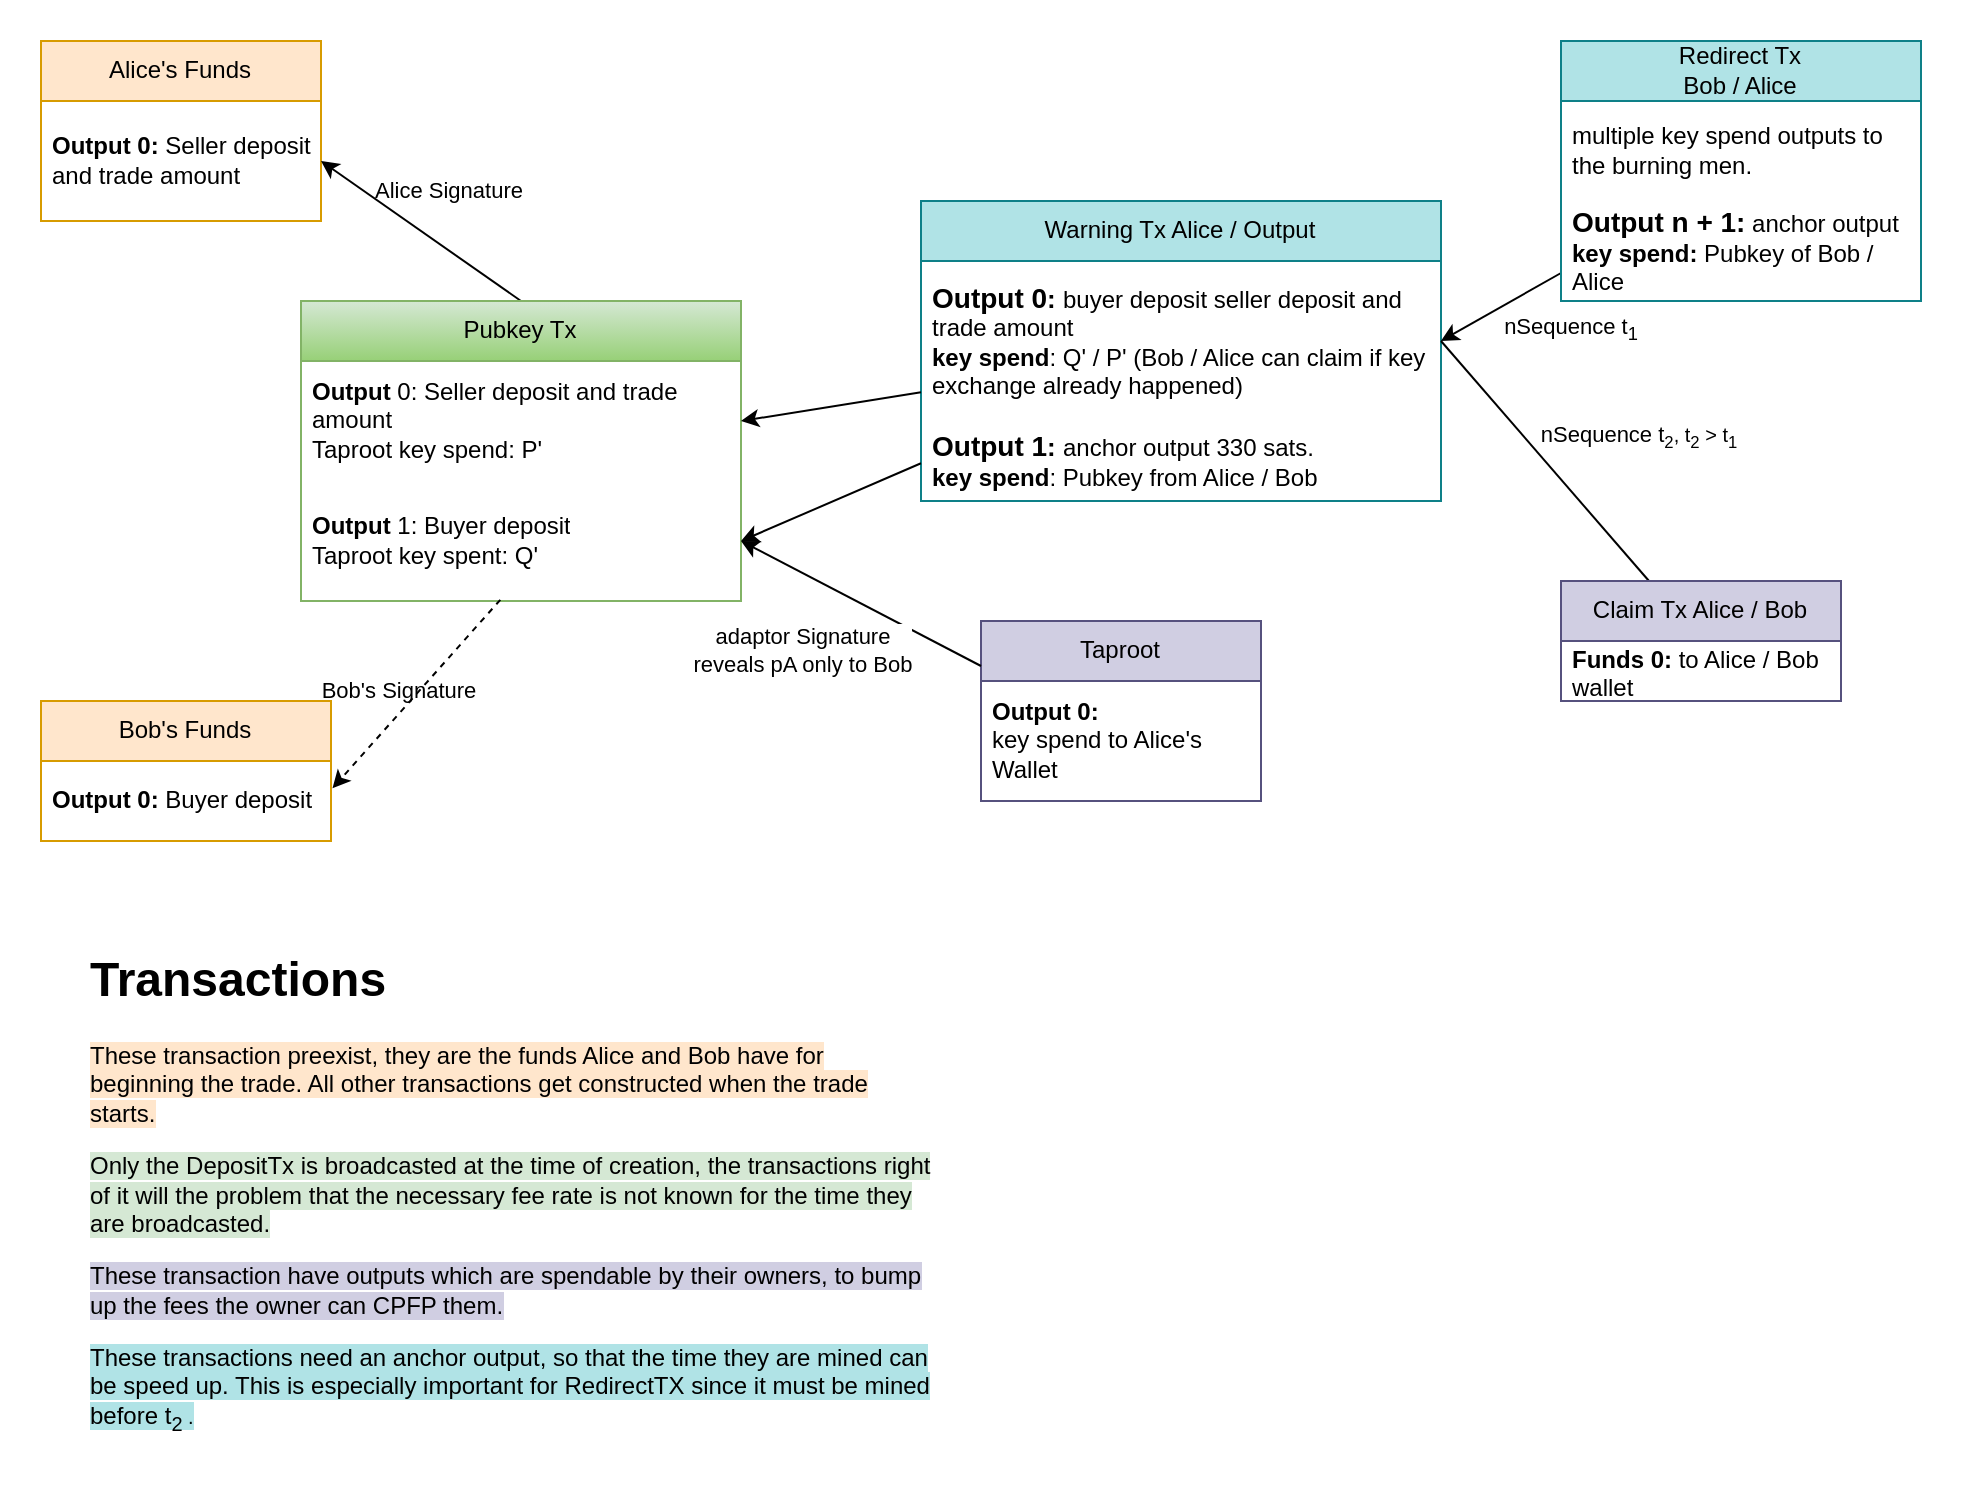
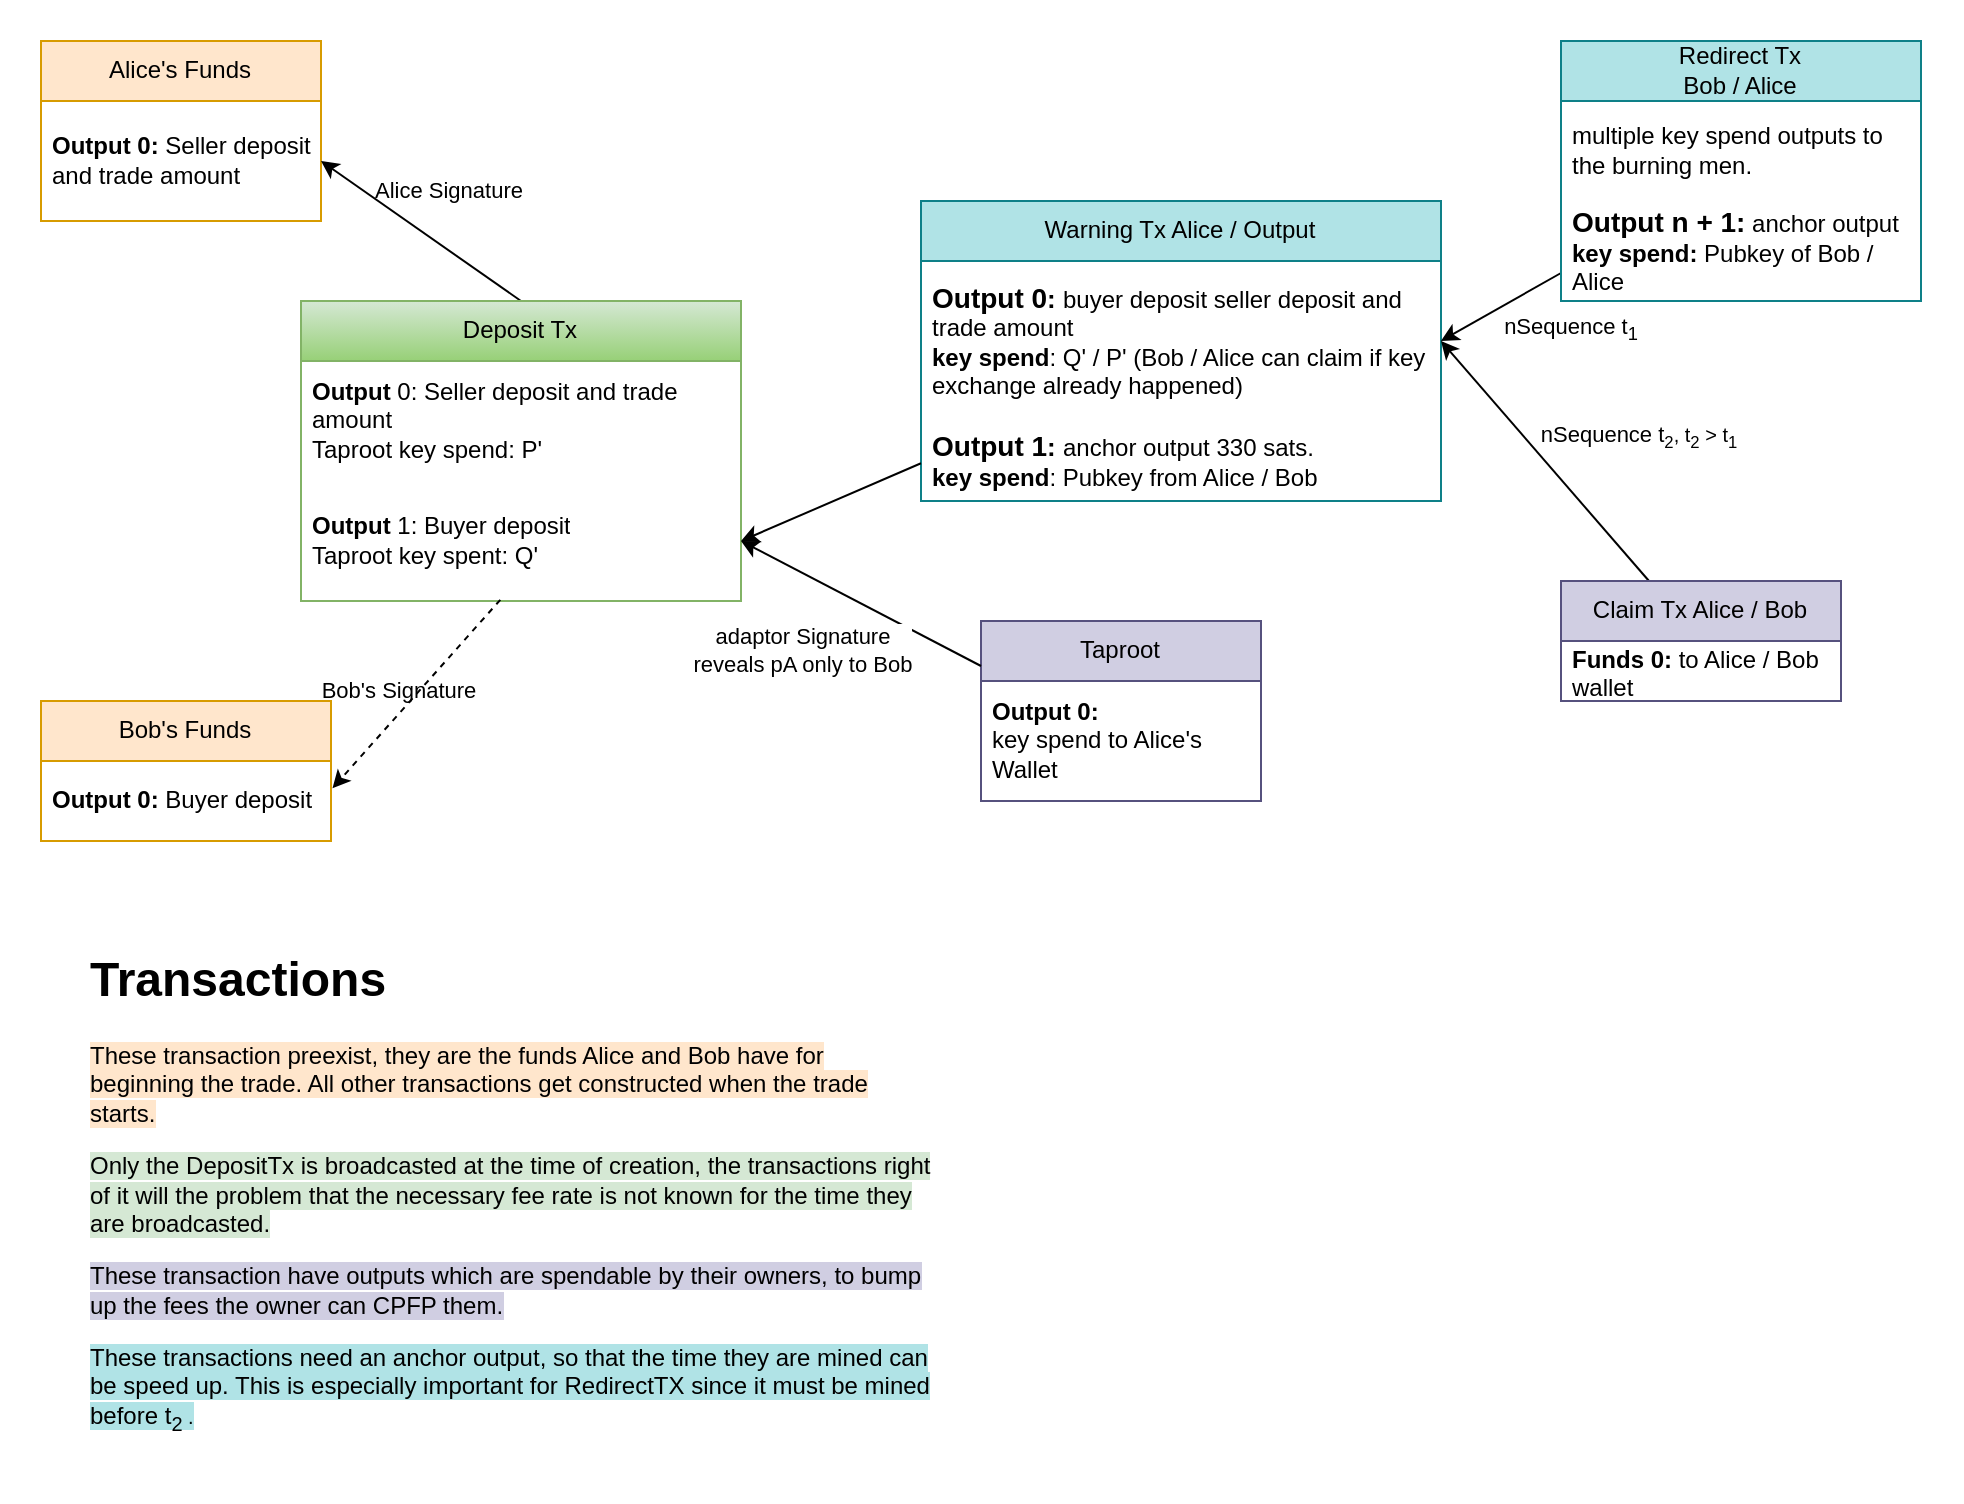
(521, 331) -> (521, 331)
(1448, 349) -> (1450, 351)
(836, 406) -> none
